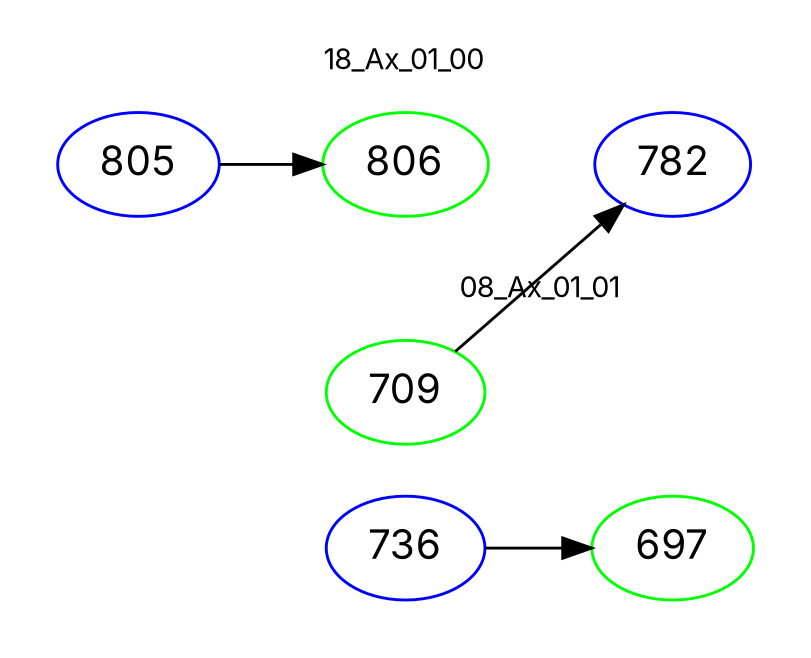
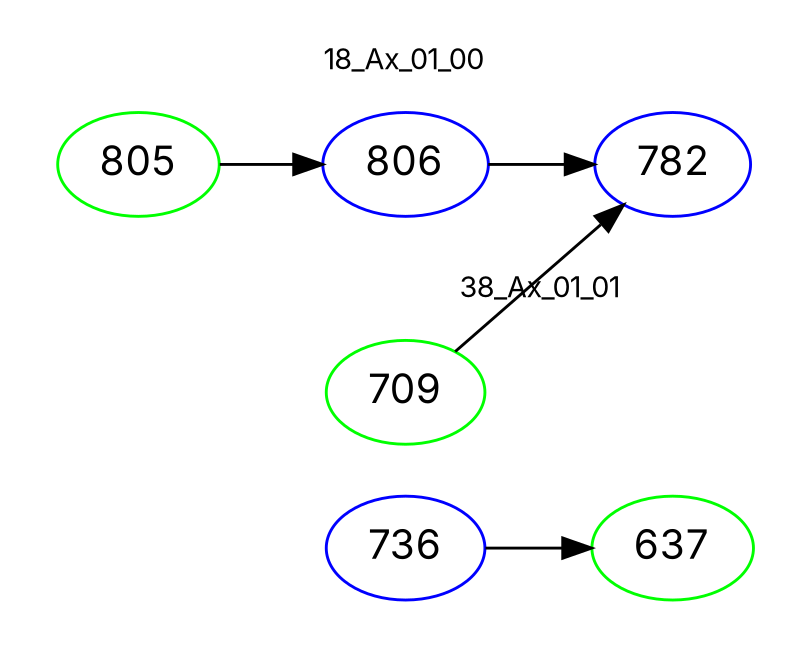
(138, 164) -> (138, 164)
(406, 164) -> (406, 164)
none -> (527, 164)
(540, 290) -> (540, 290)
(673, 548) -> (673, 548)
